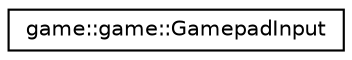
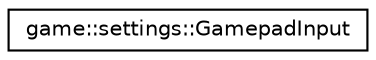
(176, 30) -> (188, 30)
